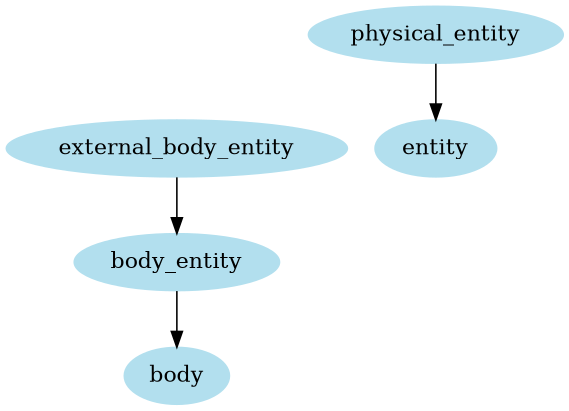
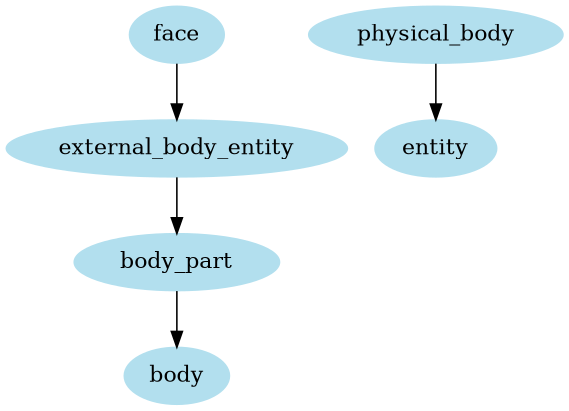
none -> (177, 35)
(436, 35) -> (436, 35)
(177, 262) -> (177, 262)
